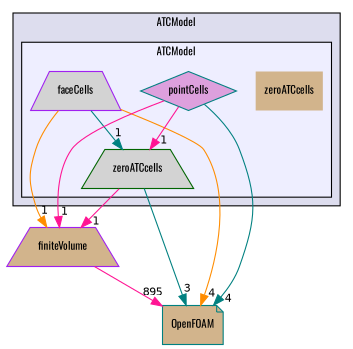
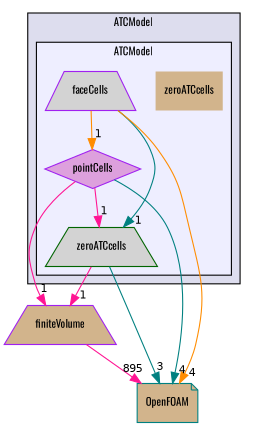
(188, 91) -> (93, 169)
(32, 162) -> (92, 125)
